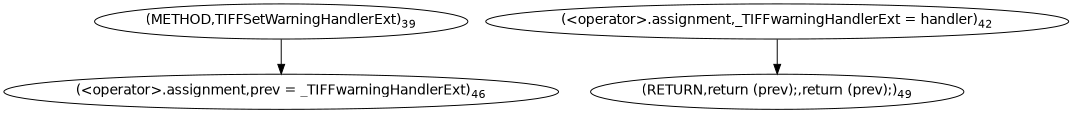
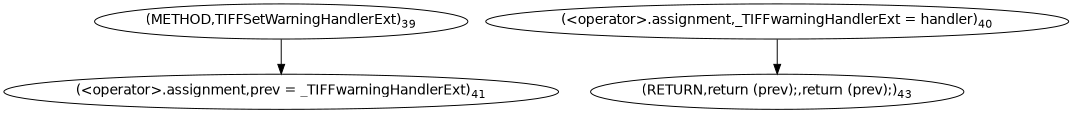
(986, 20) -> (986, 20)
(479, 90) -> (479, 90)
(905, 90) -> (905, 90)
